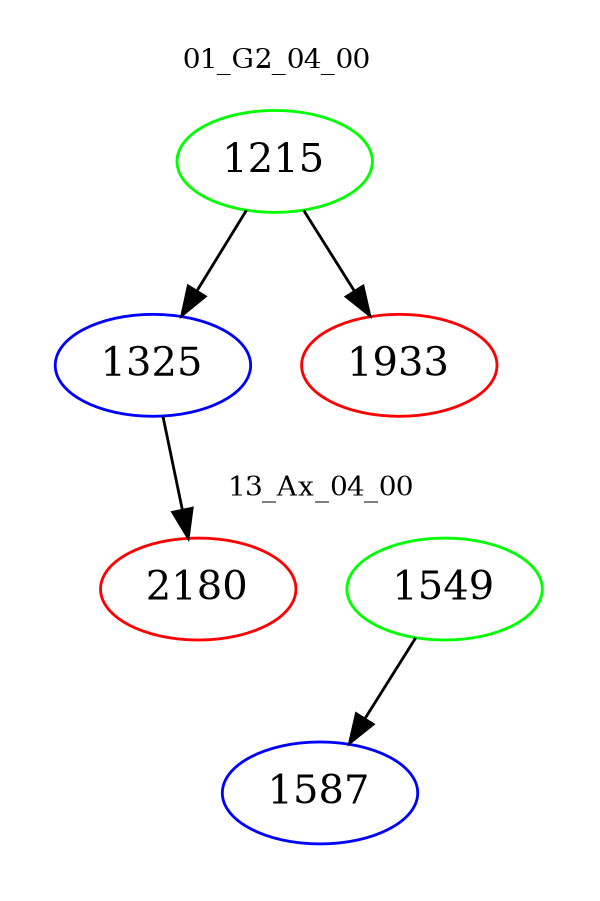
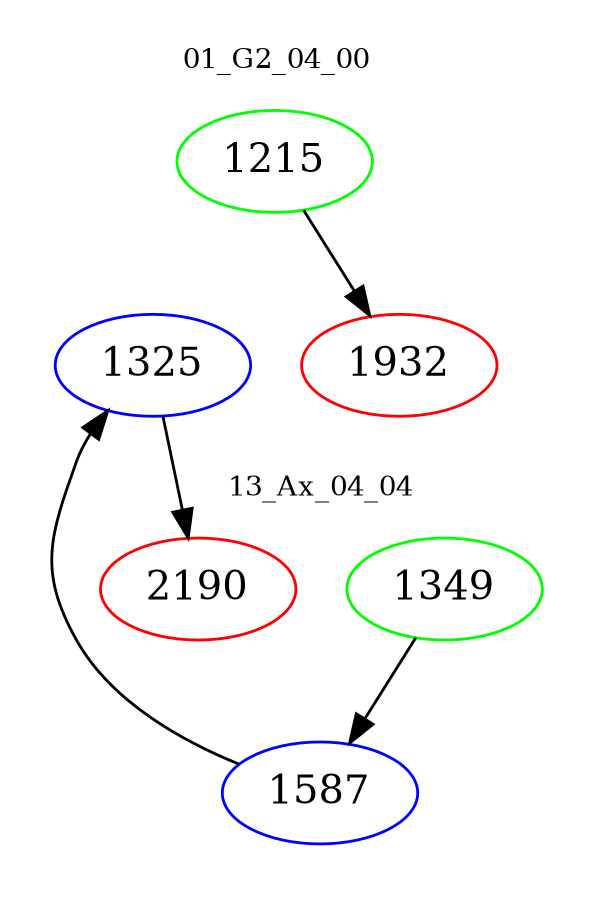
(222, 251) -> (98, 671)
(399, 365) -> (399, 365)
(321, 489) -> (321, 489)
(198, 589) -> (198, 589)
(445, 589) -> (445, 589)
